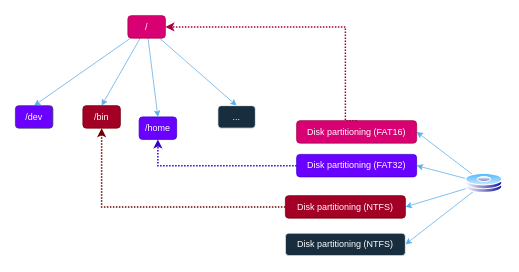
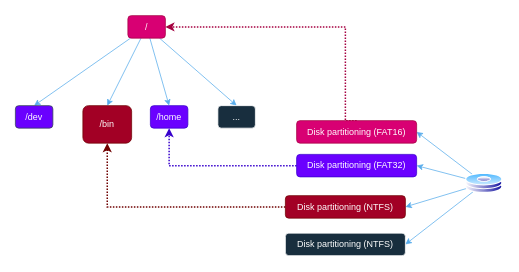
(102, 117) -> (107, 124)
(158, 128) -> (169, 117)
